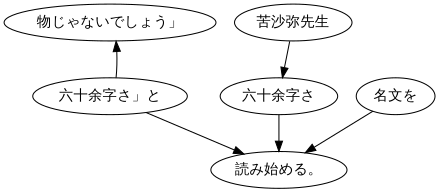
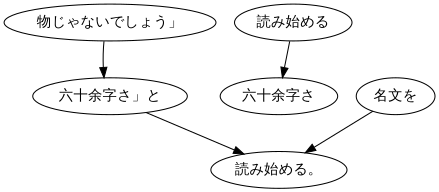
(293, 23) -> (293, 23)
(117, 65) -> (103, 54)
(279, 128) -> none
